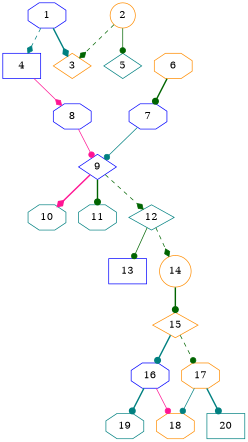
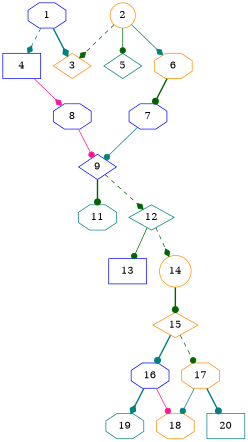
none -> (144, 37)
(47, 217) -> none
(139, 398) -> (139, 398)
